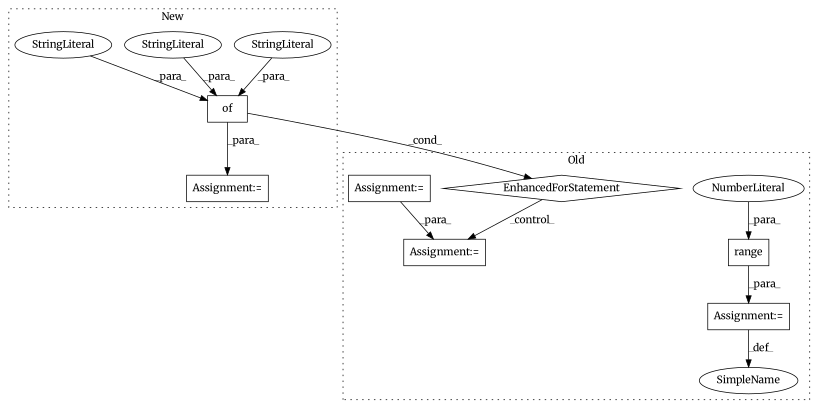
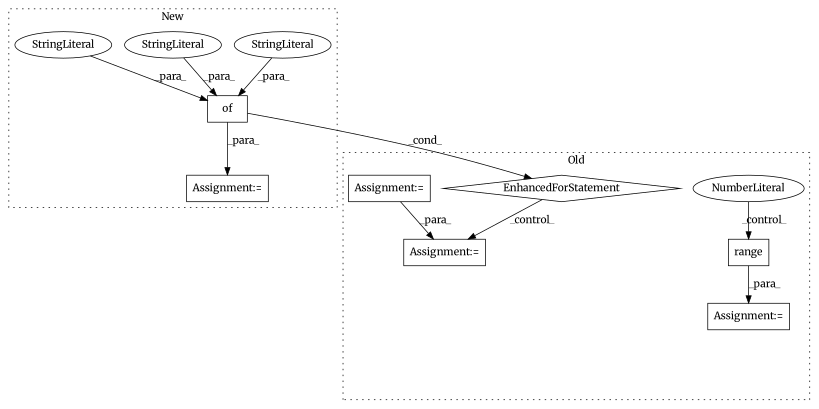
(764, 220) -> (764, 220)
(749, 381) -> none
